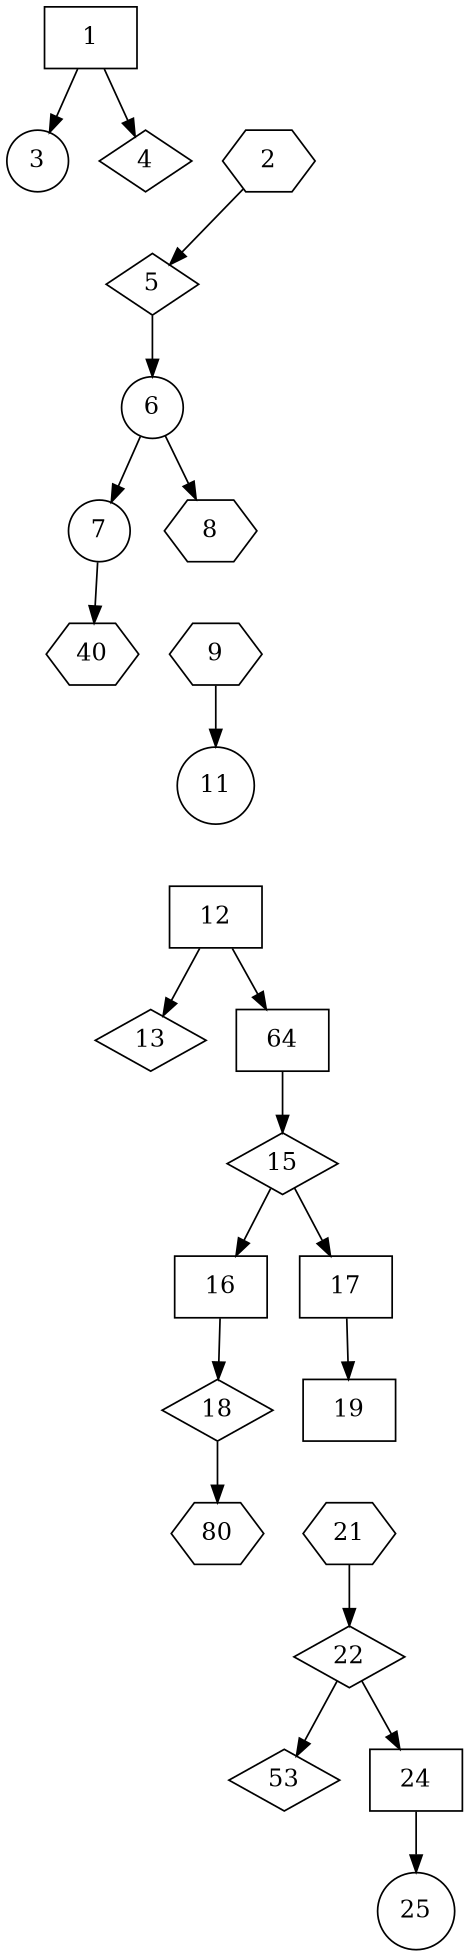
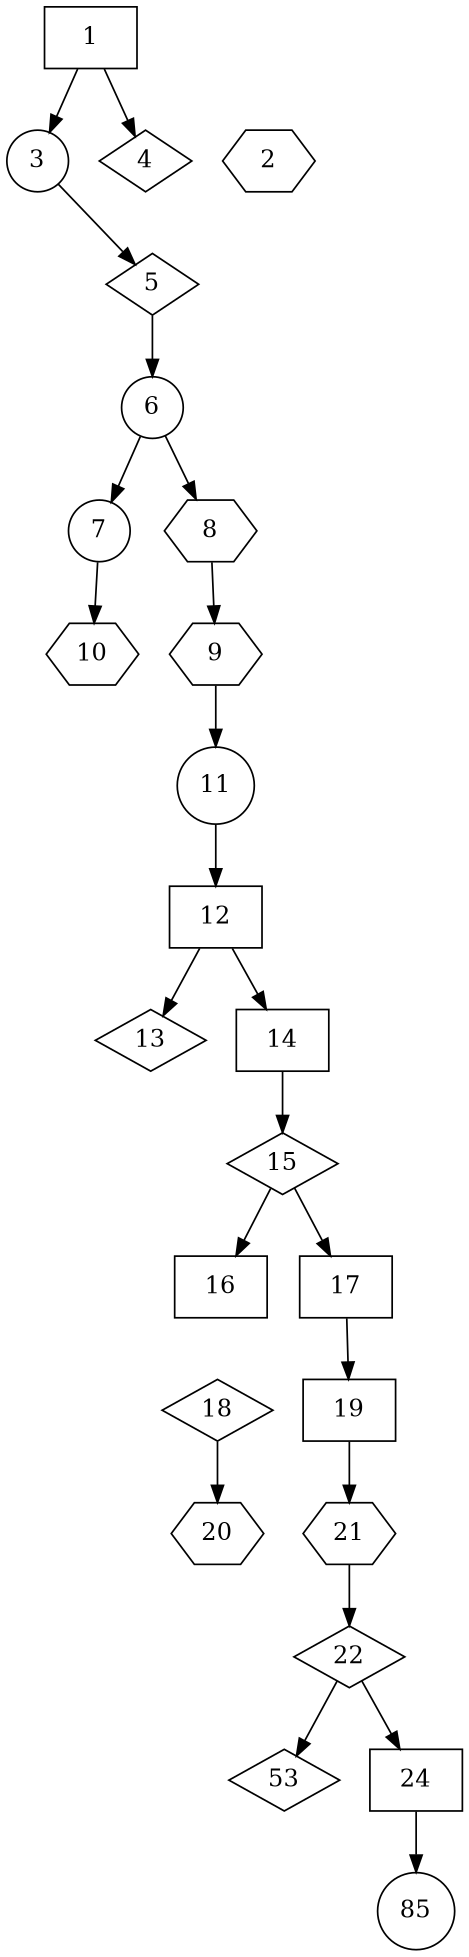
(212, 221) -> (90, 218)
none -> (213, 584)
(92, 654) -> (92, 654)
none -> (216, 847)
(283, 1040) -> (283, 1040)
(219, 1340) -> none
none -> (349, 1463)
(217, 1534) -> (217, 1534)
(416, 1911) -> (416, 1911)
